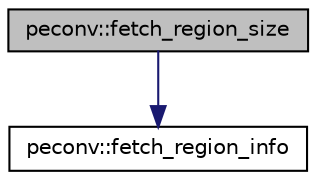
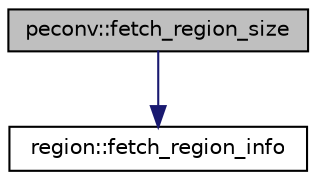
(158, 149) -> (158, 149)
